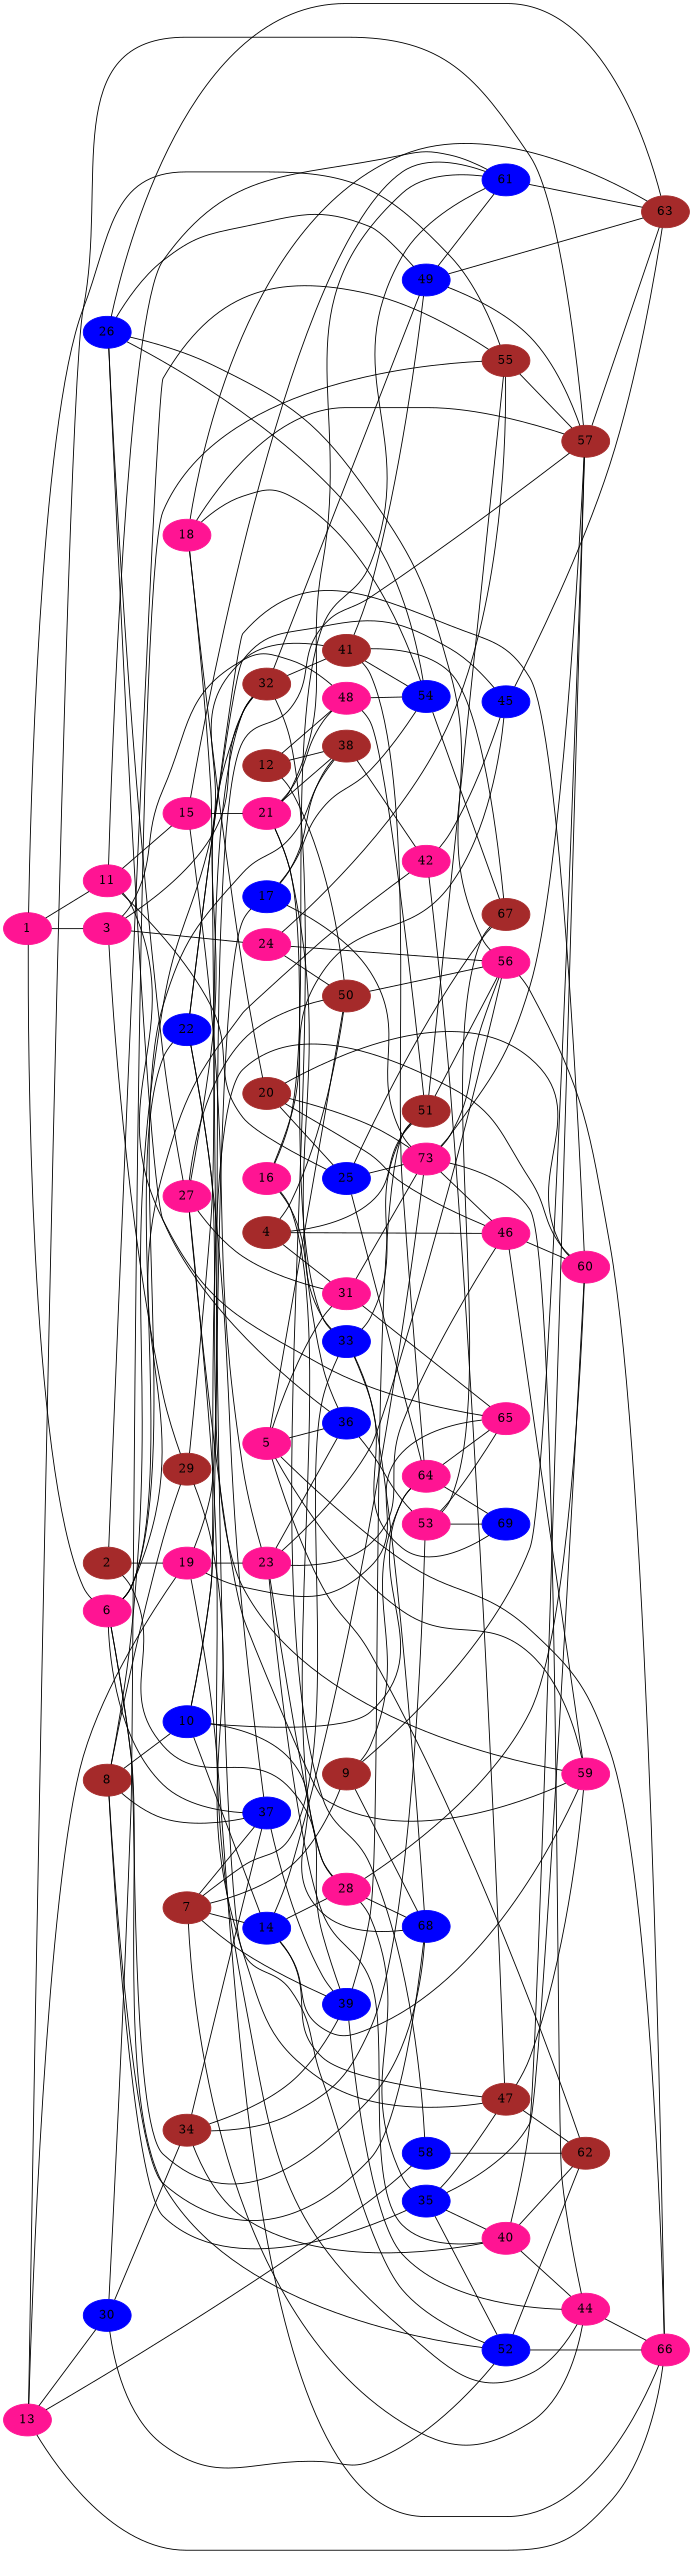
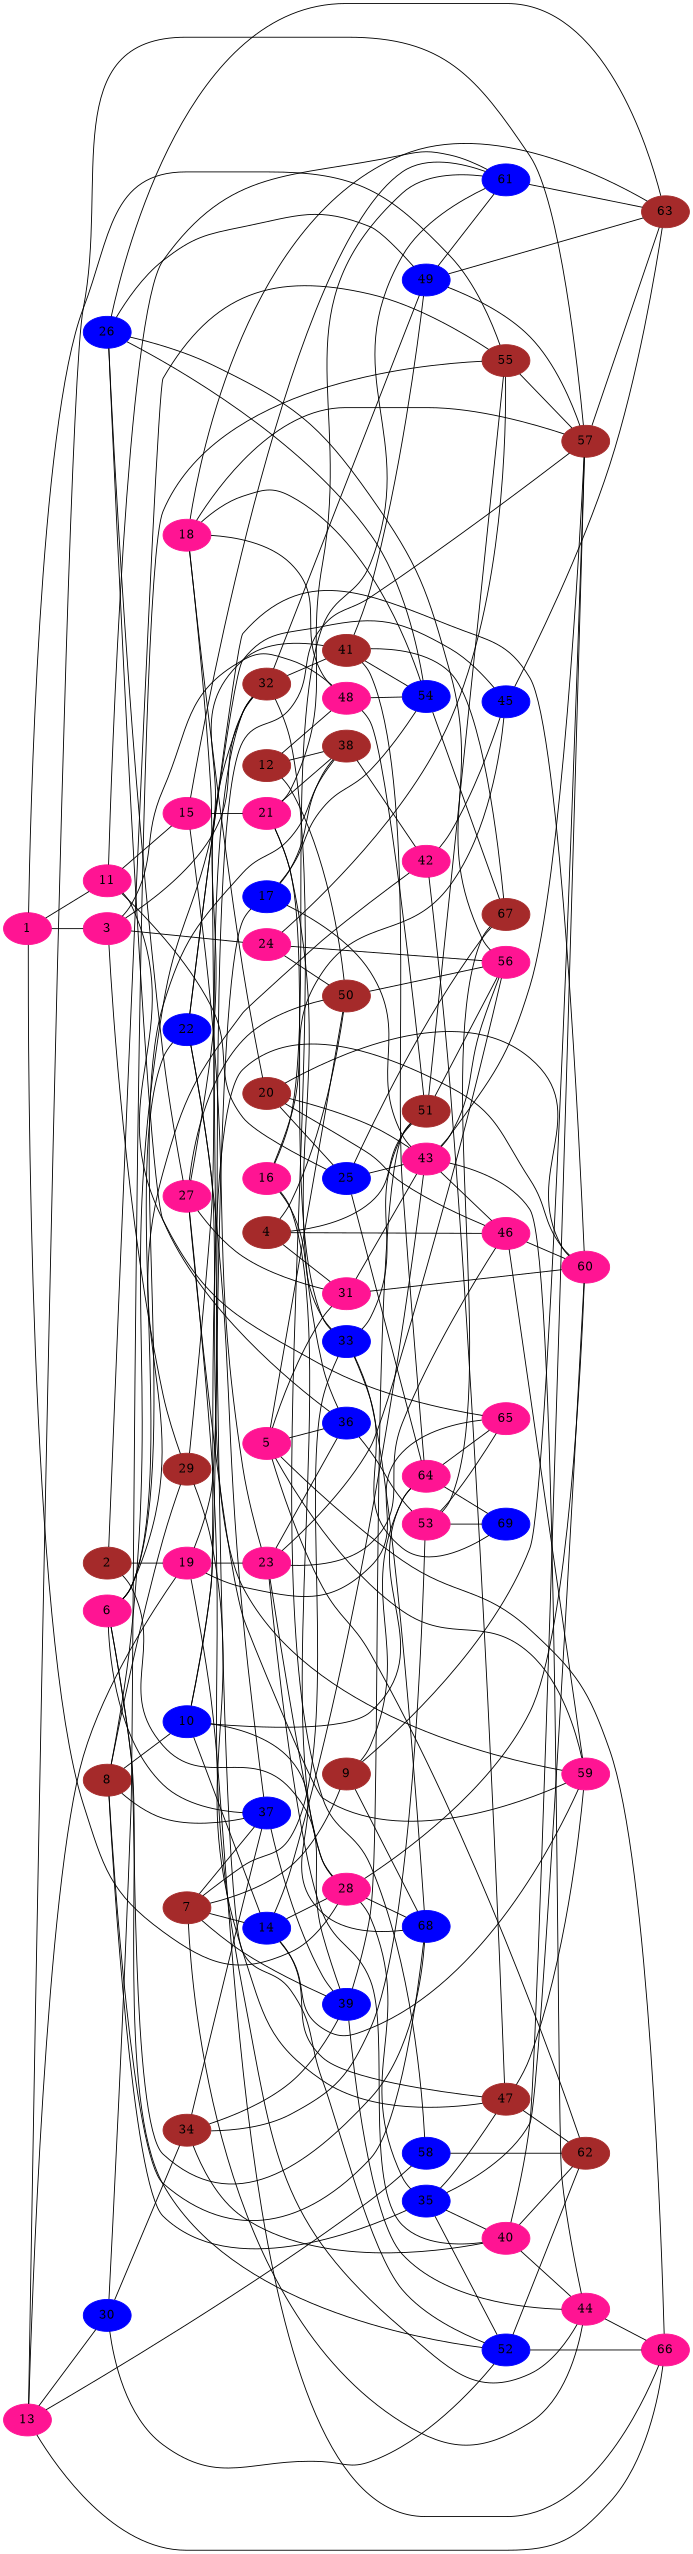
(307, 756) -> (302, 577)
(426, 1159) -> (426, 1159)
(37, 1275) -> (50, 1586)
(426, 1356) -> (456, 1282)
(644, 1645) -> none
